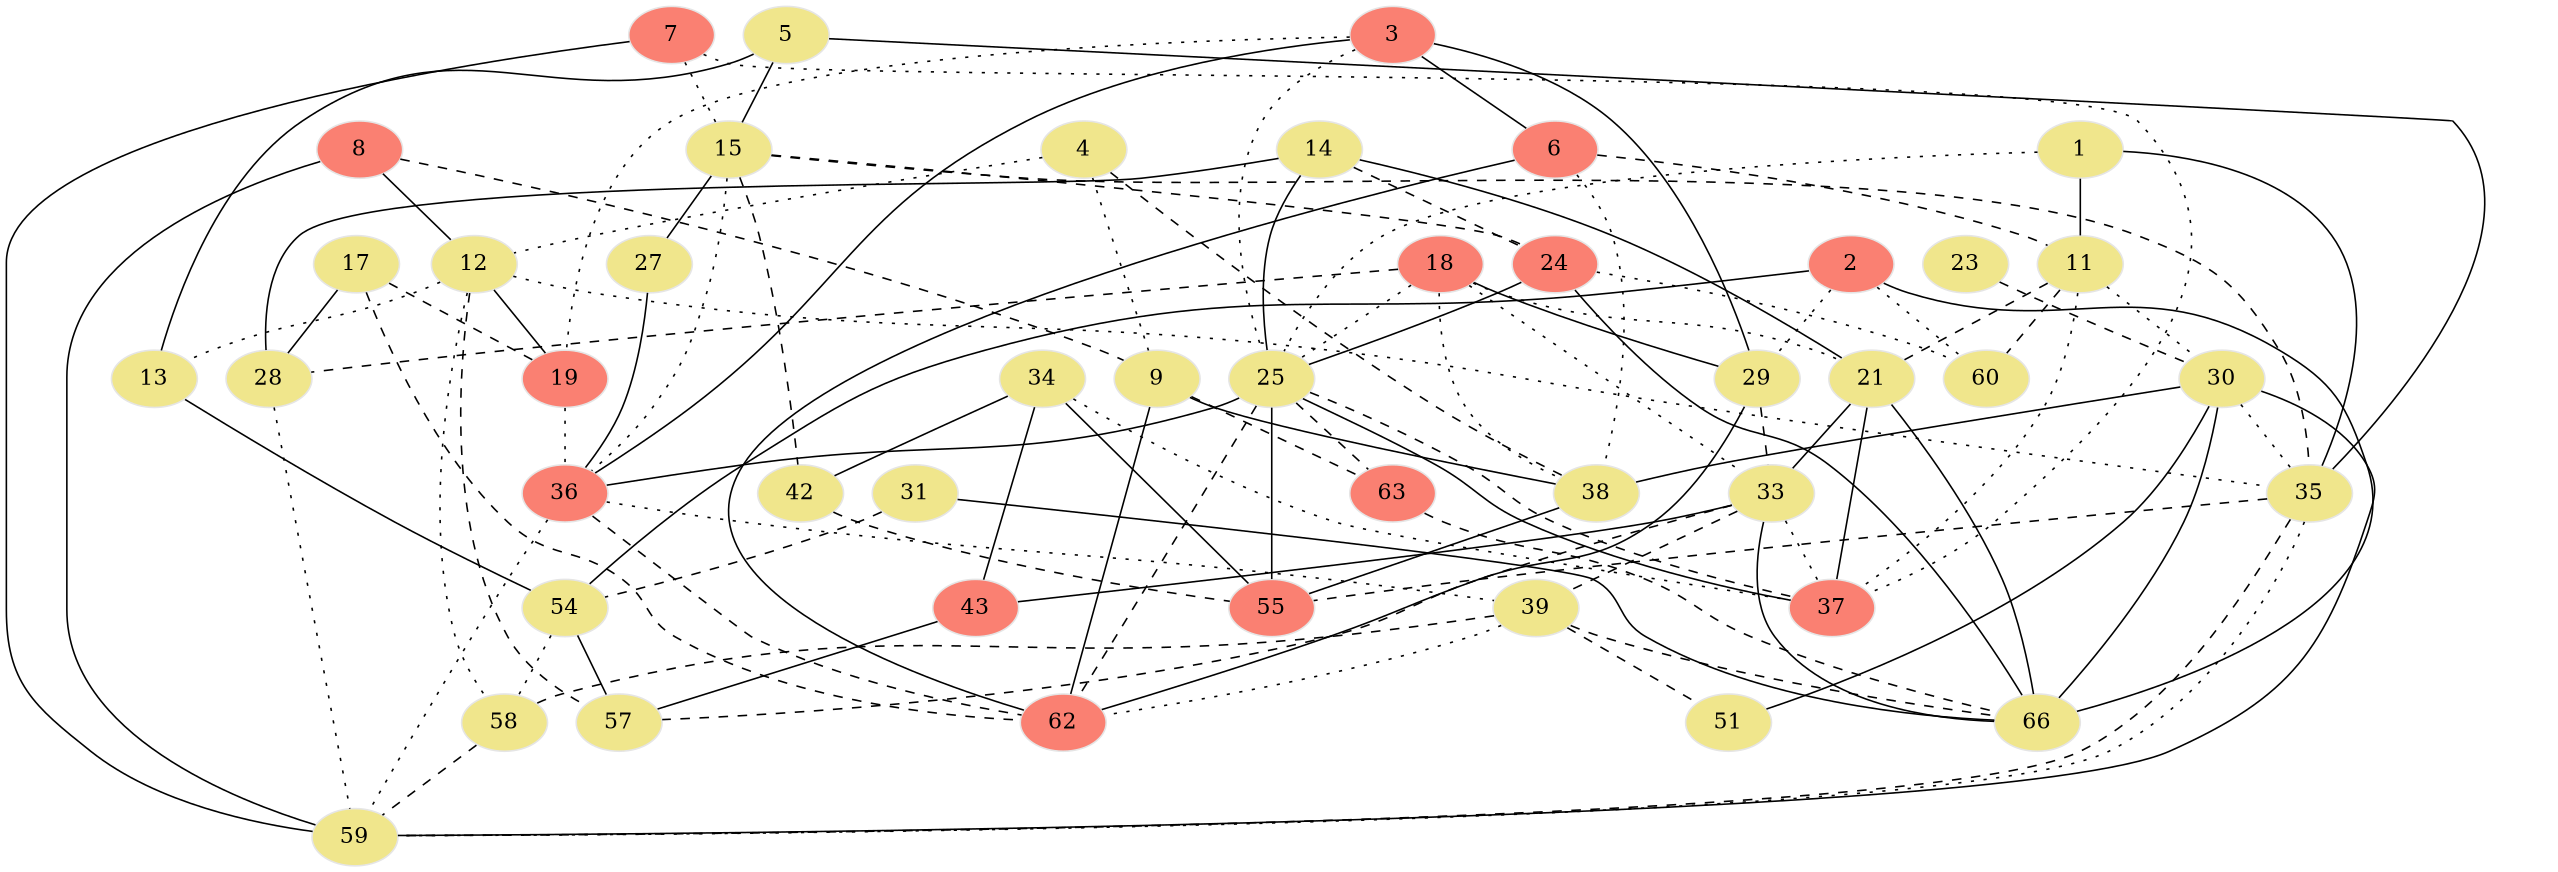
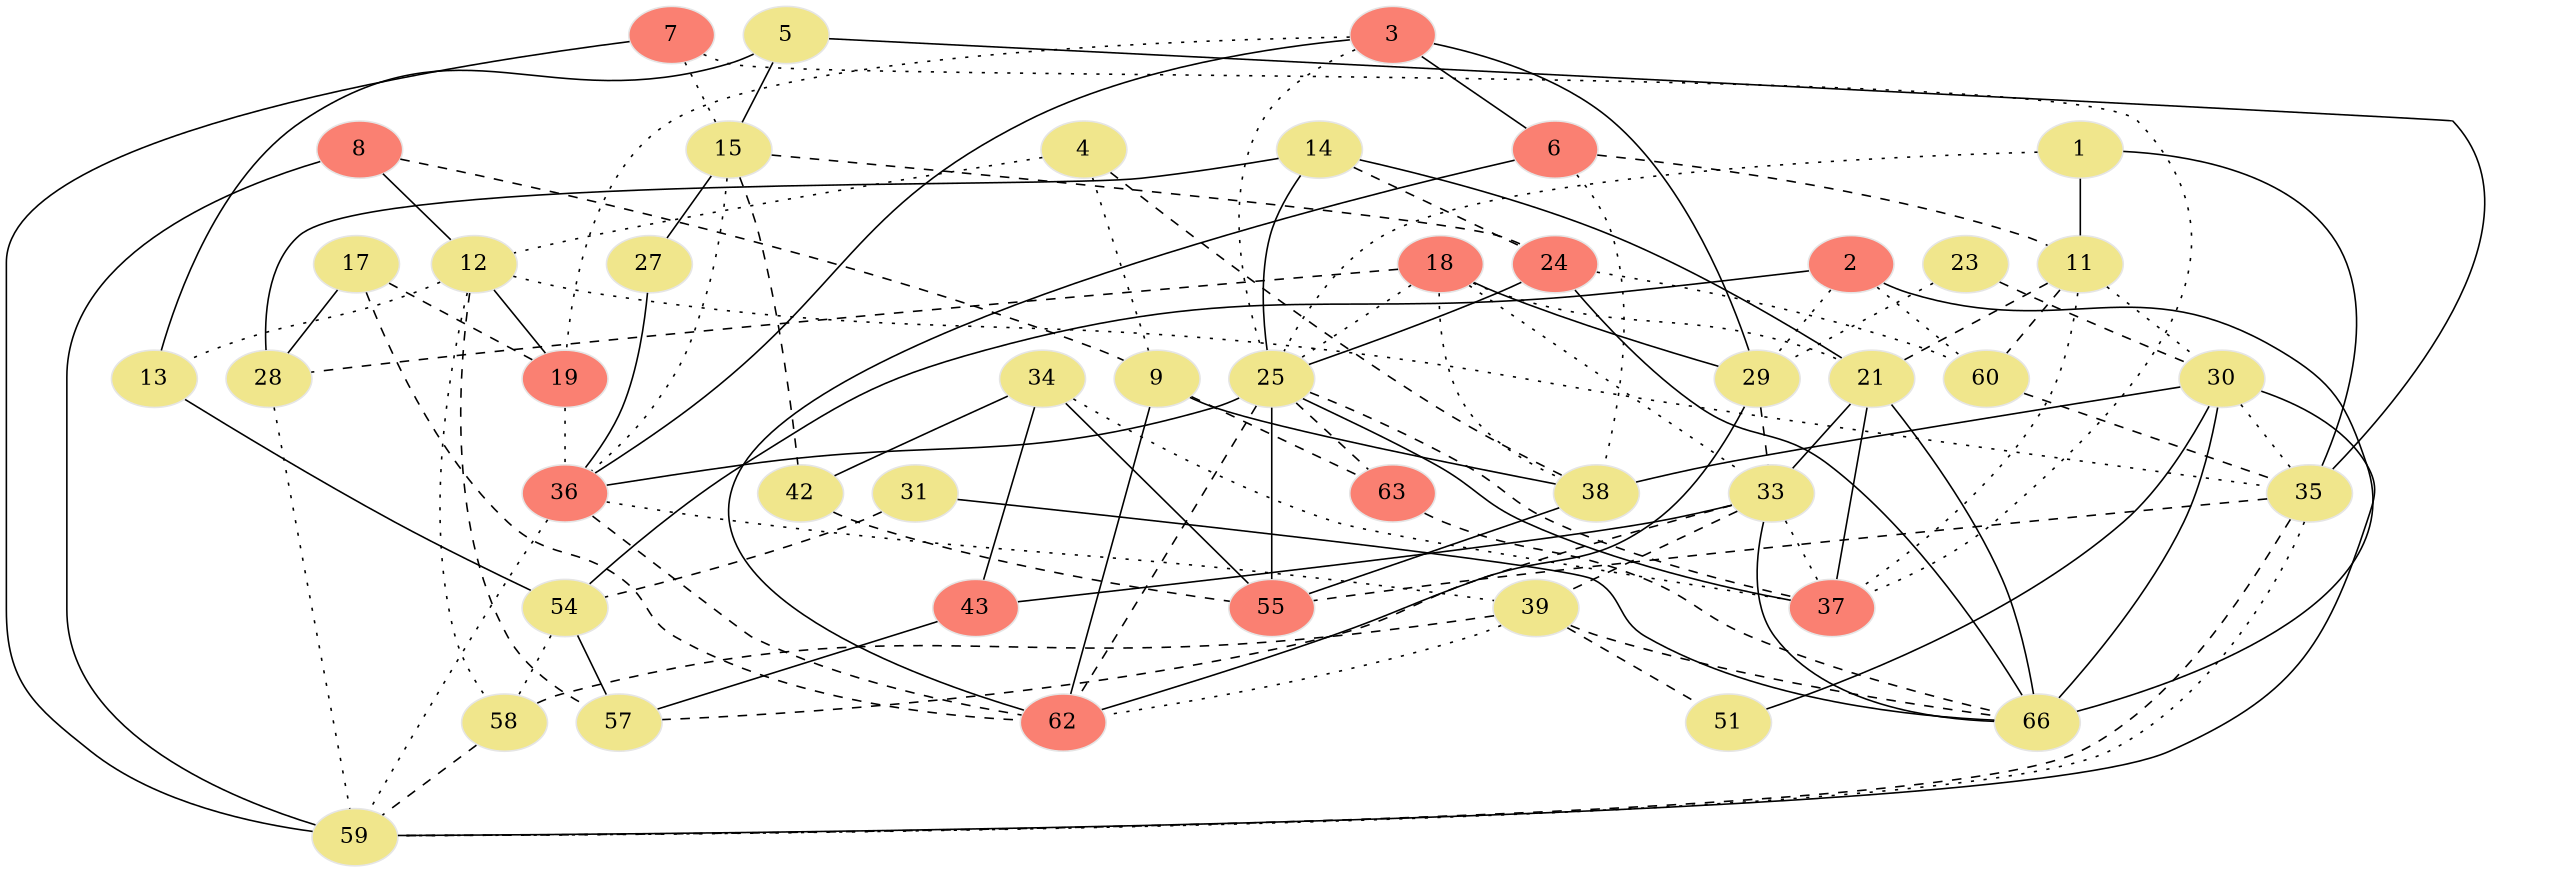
(1525, 181) -> (2148, 436)
none -> (1865, 320)
